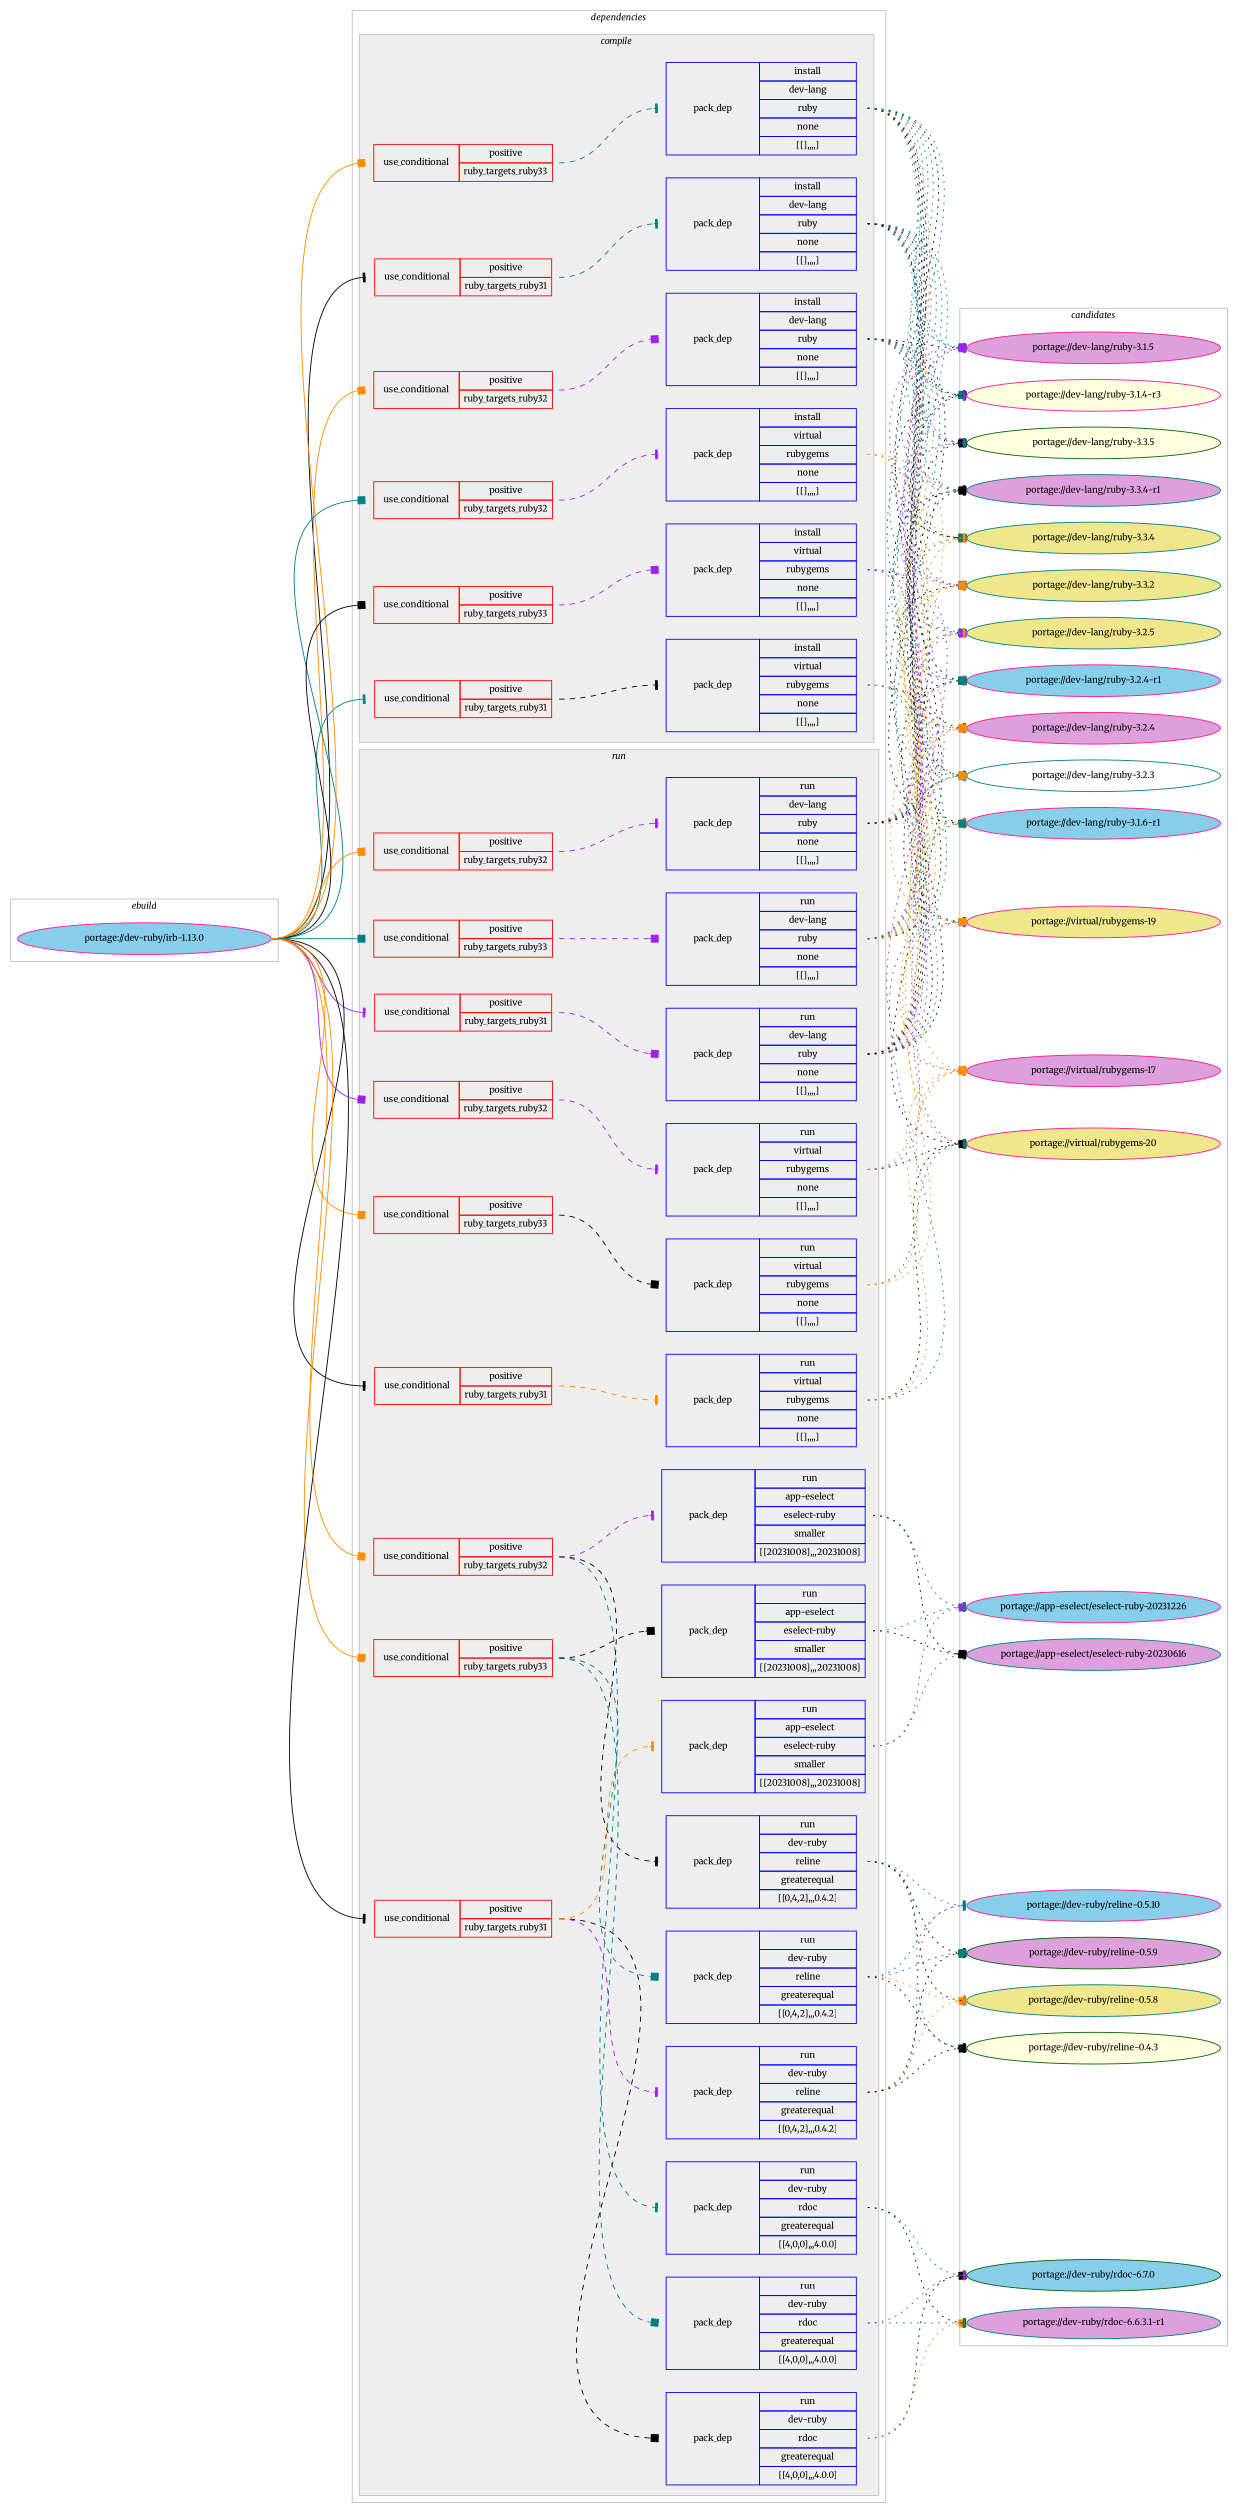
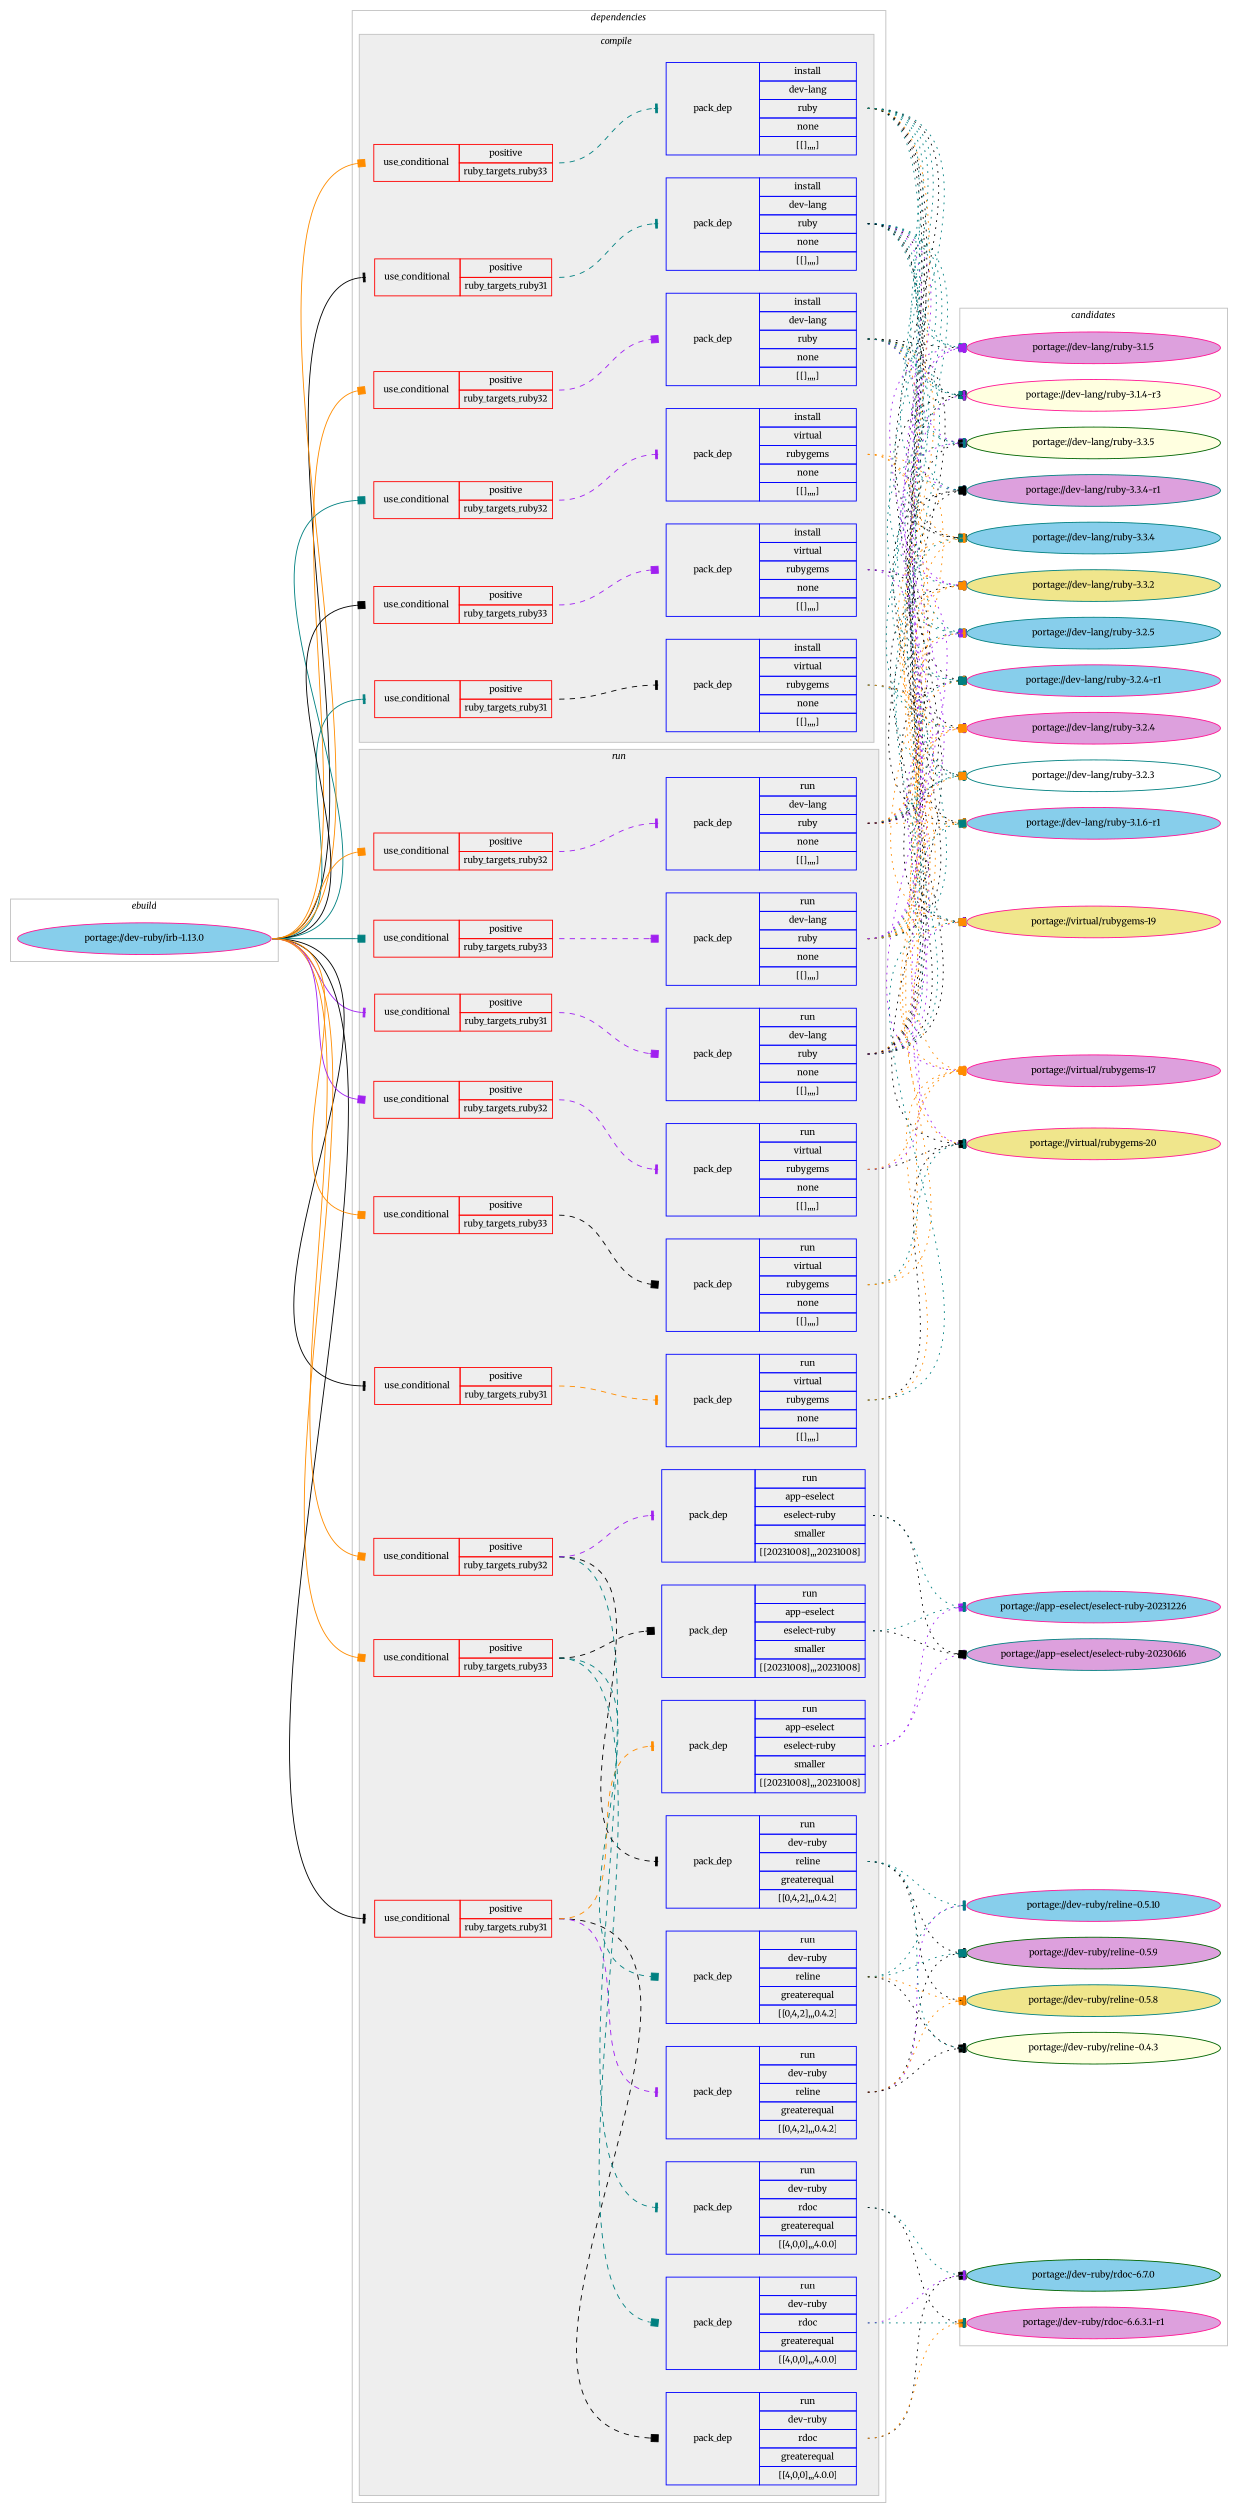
(1094, 538) -> (1094, 538)
(1094, 633) -> (1094, 633)
(1094, 2323) -> (1094, 2323)
